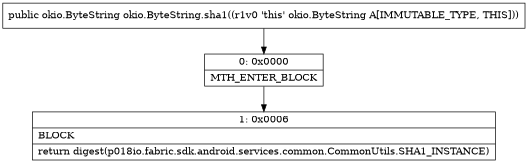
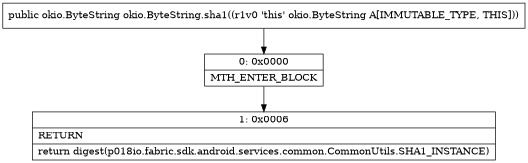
(56, 136) -> (61, 136)
